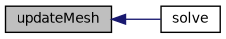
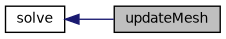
(143, 19) -> (96, 19)
